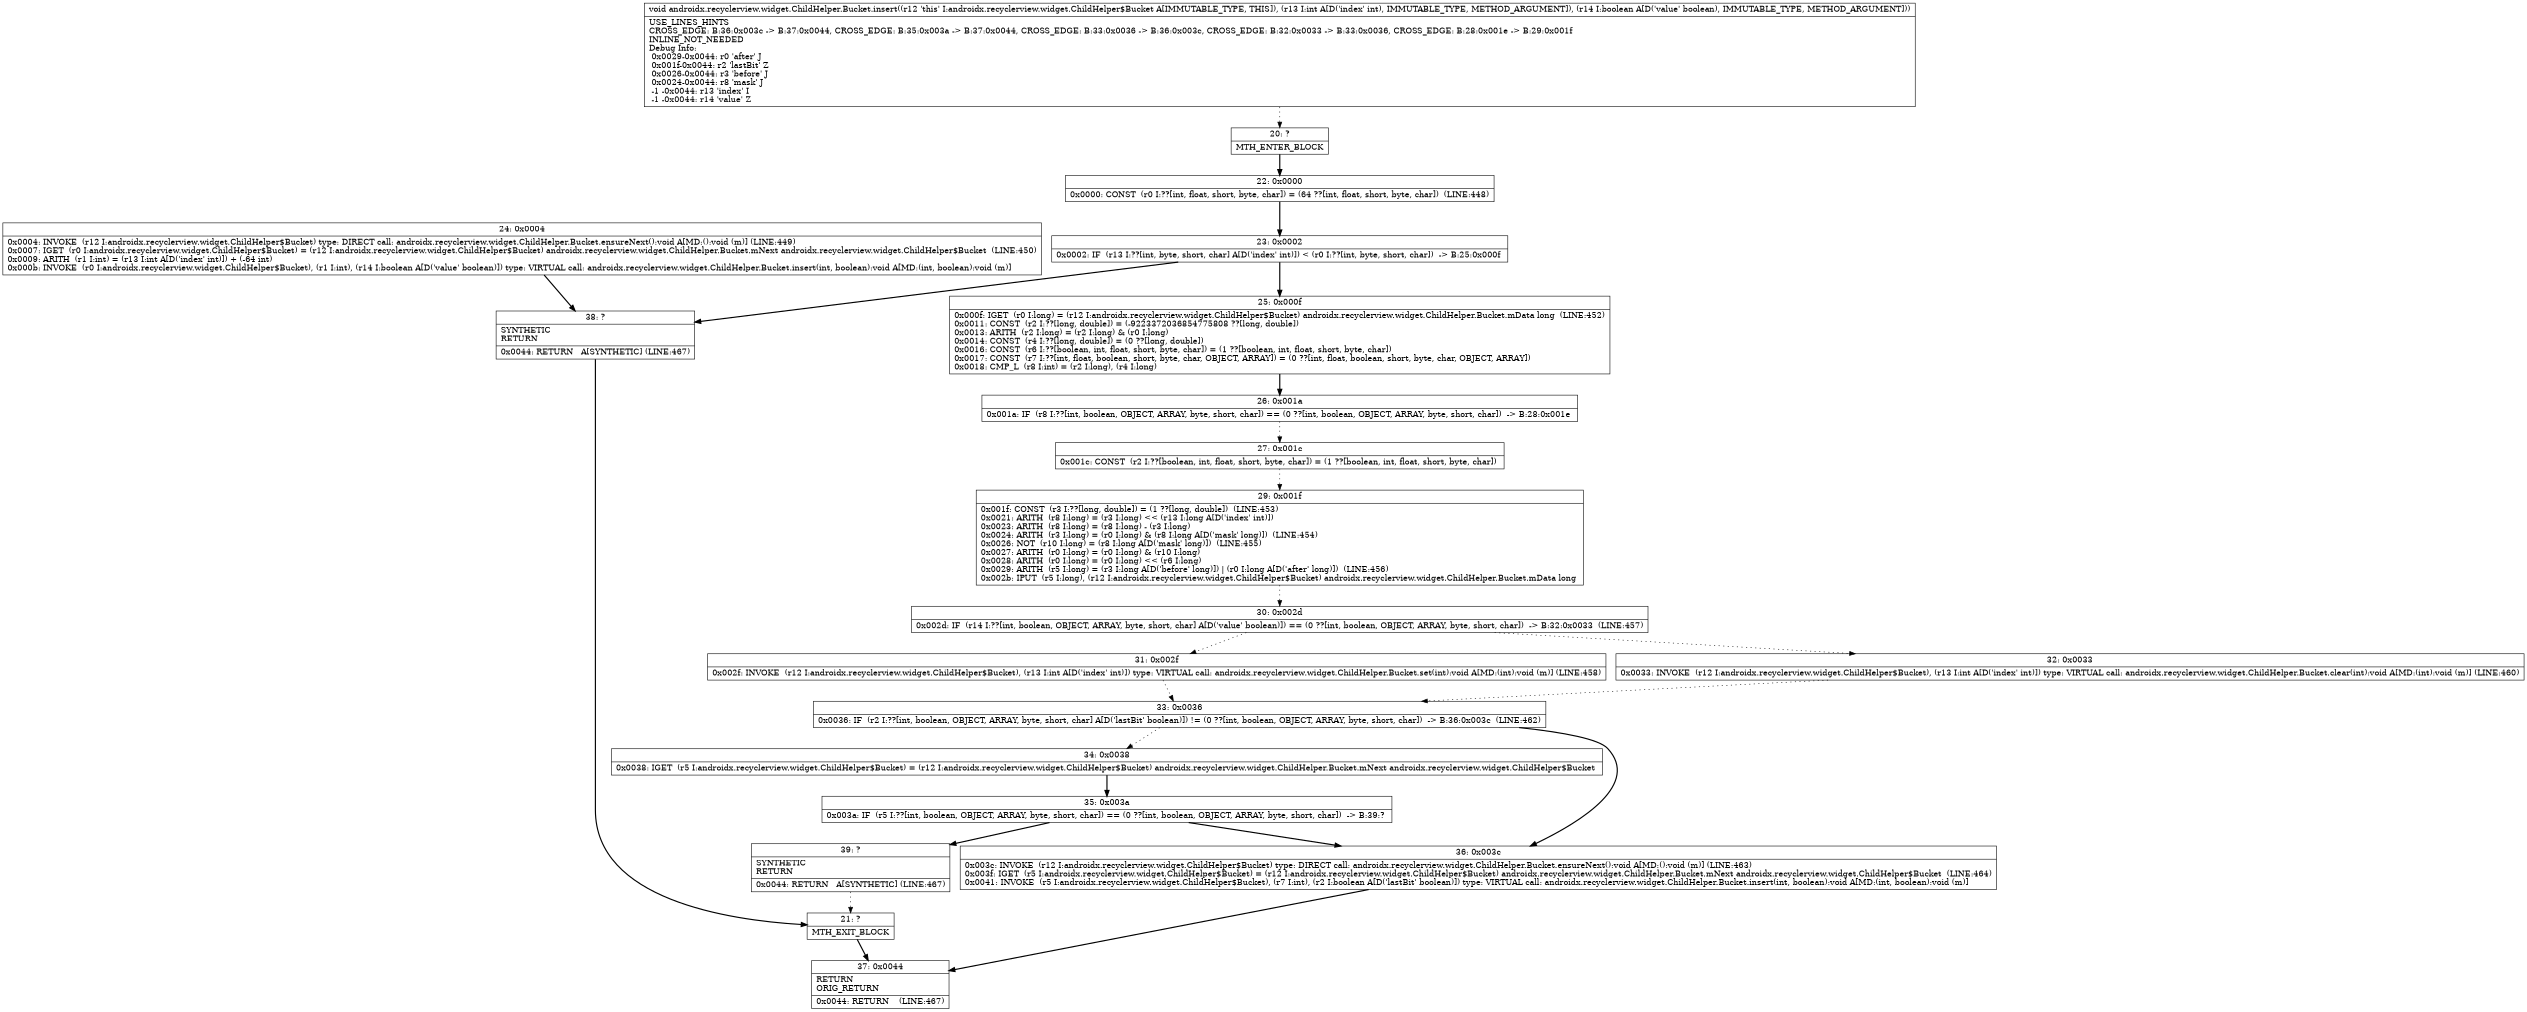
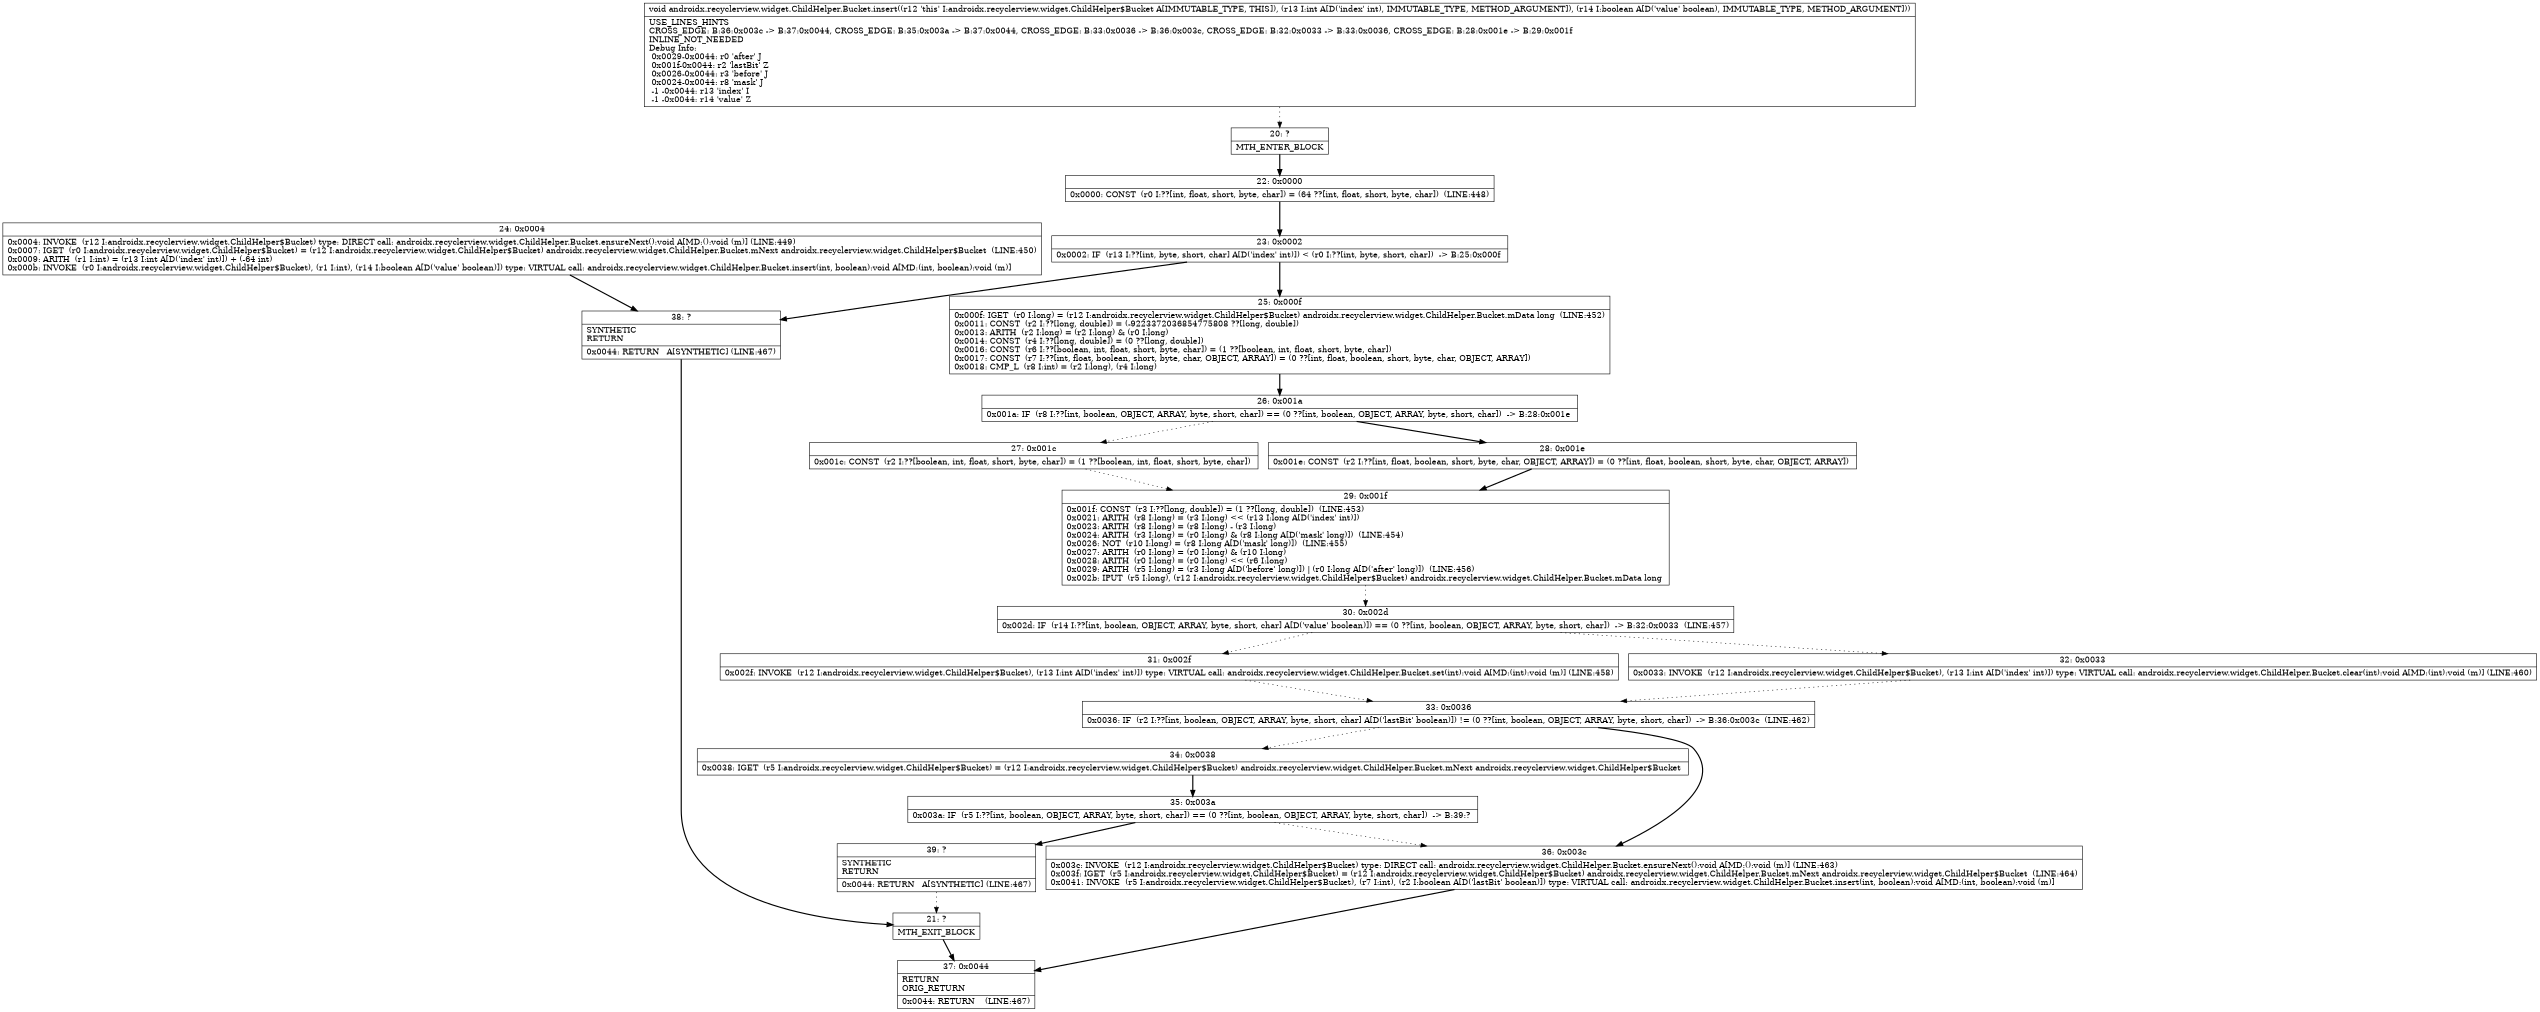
none -> (1562, 456)
(1262, 834) -> (1348, 834)
